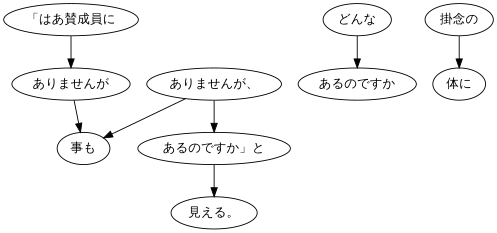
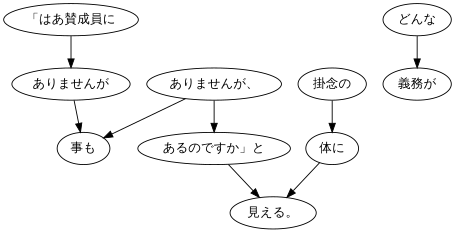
(357, 84) -> (417, 84)
none -> (306, 177)
